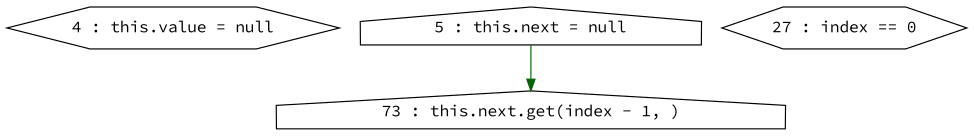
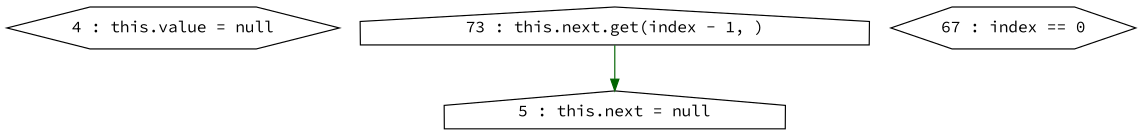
(844, 28) -> (1013, 28)
(531, 62) -> (615, 62)
